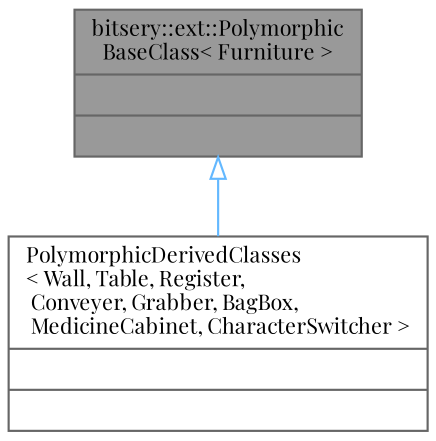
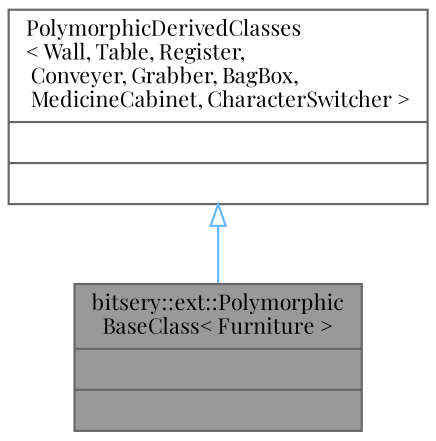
(218, 208) -> (218, 255)
